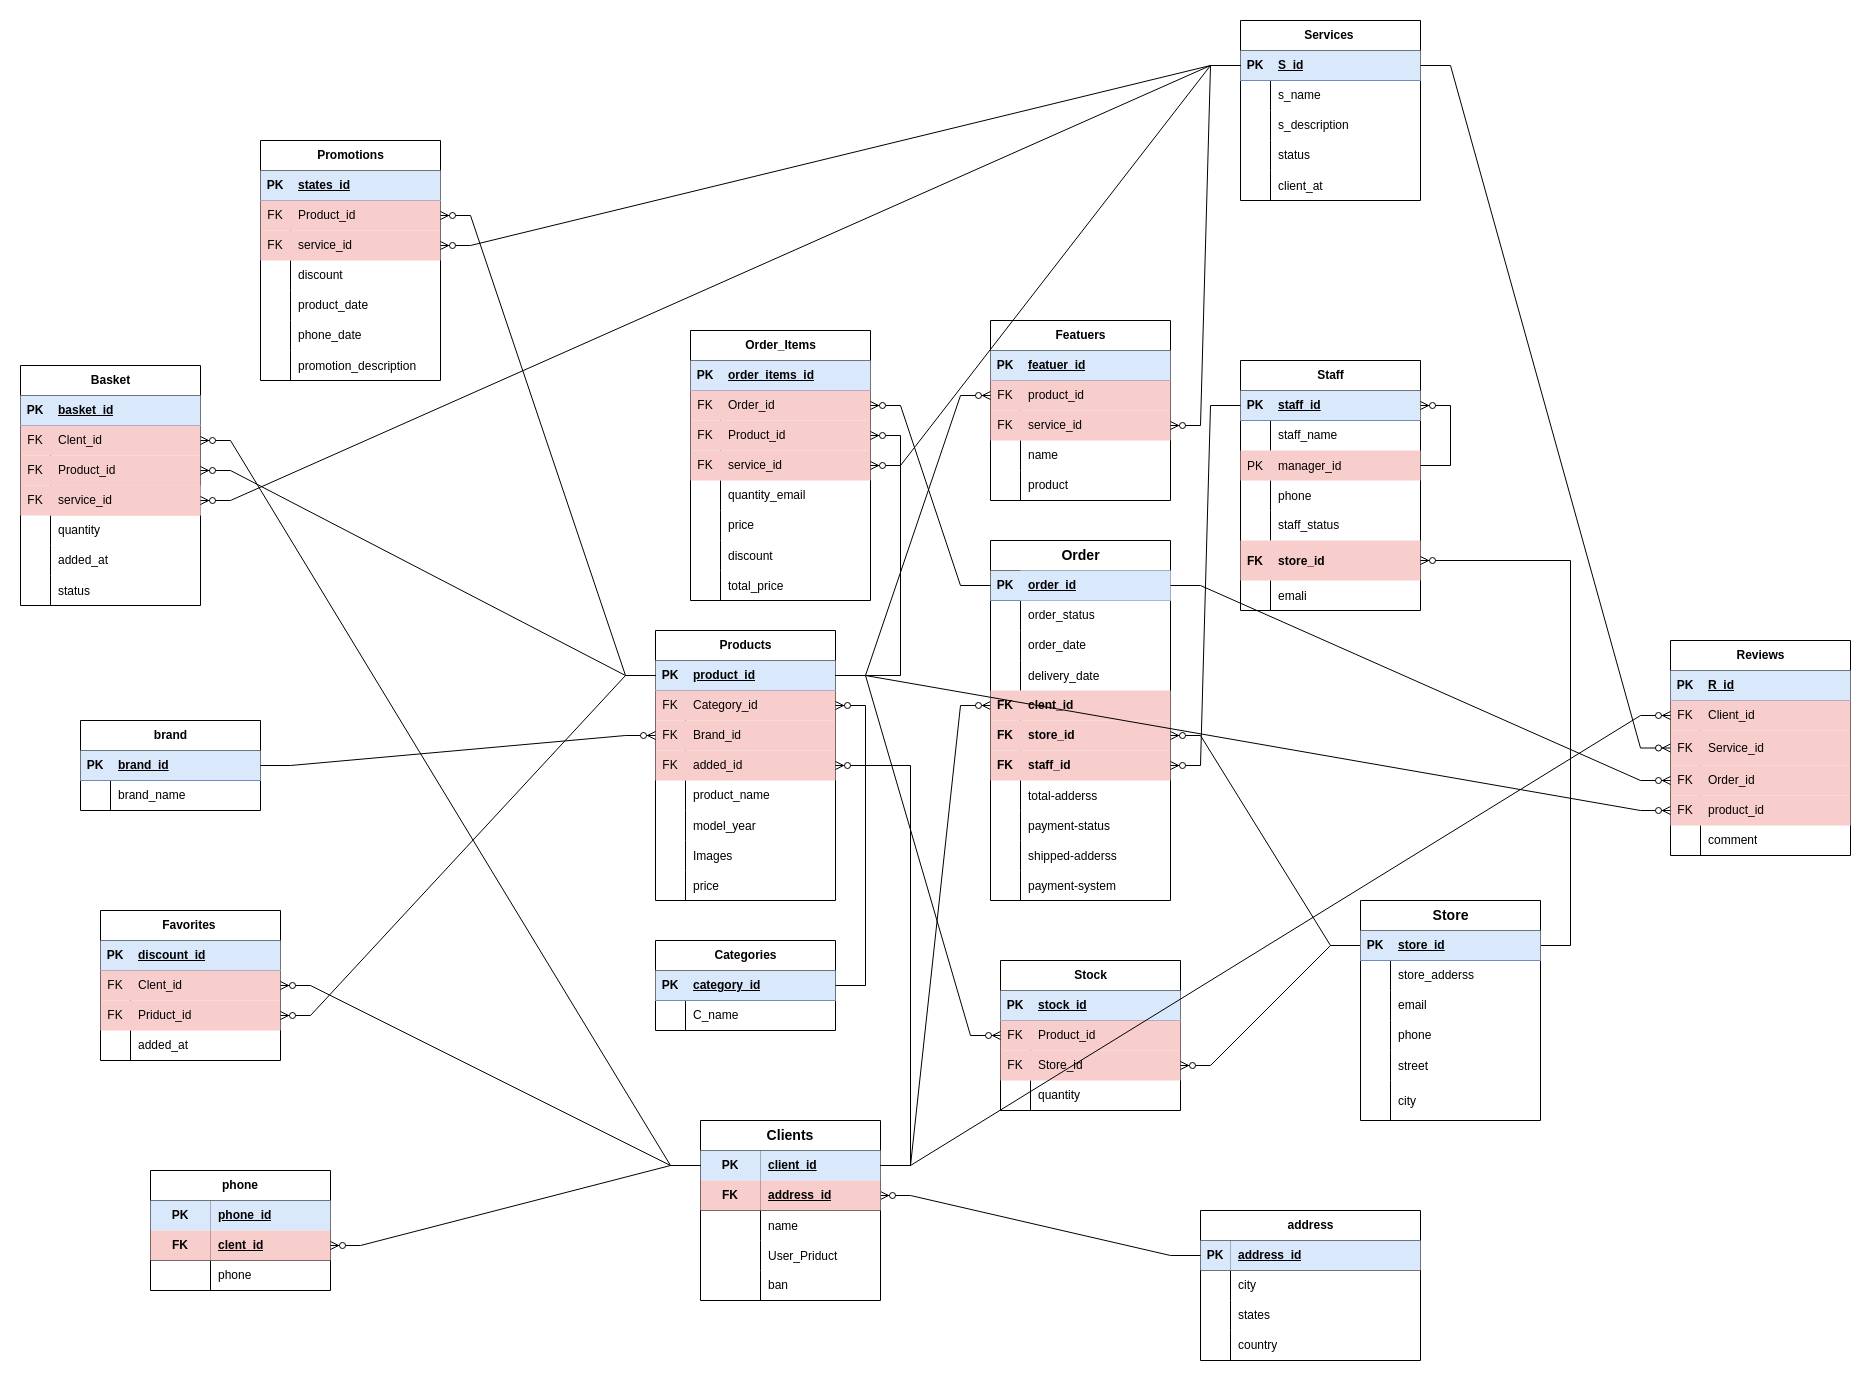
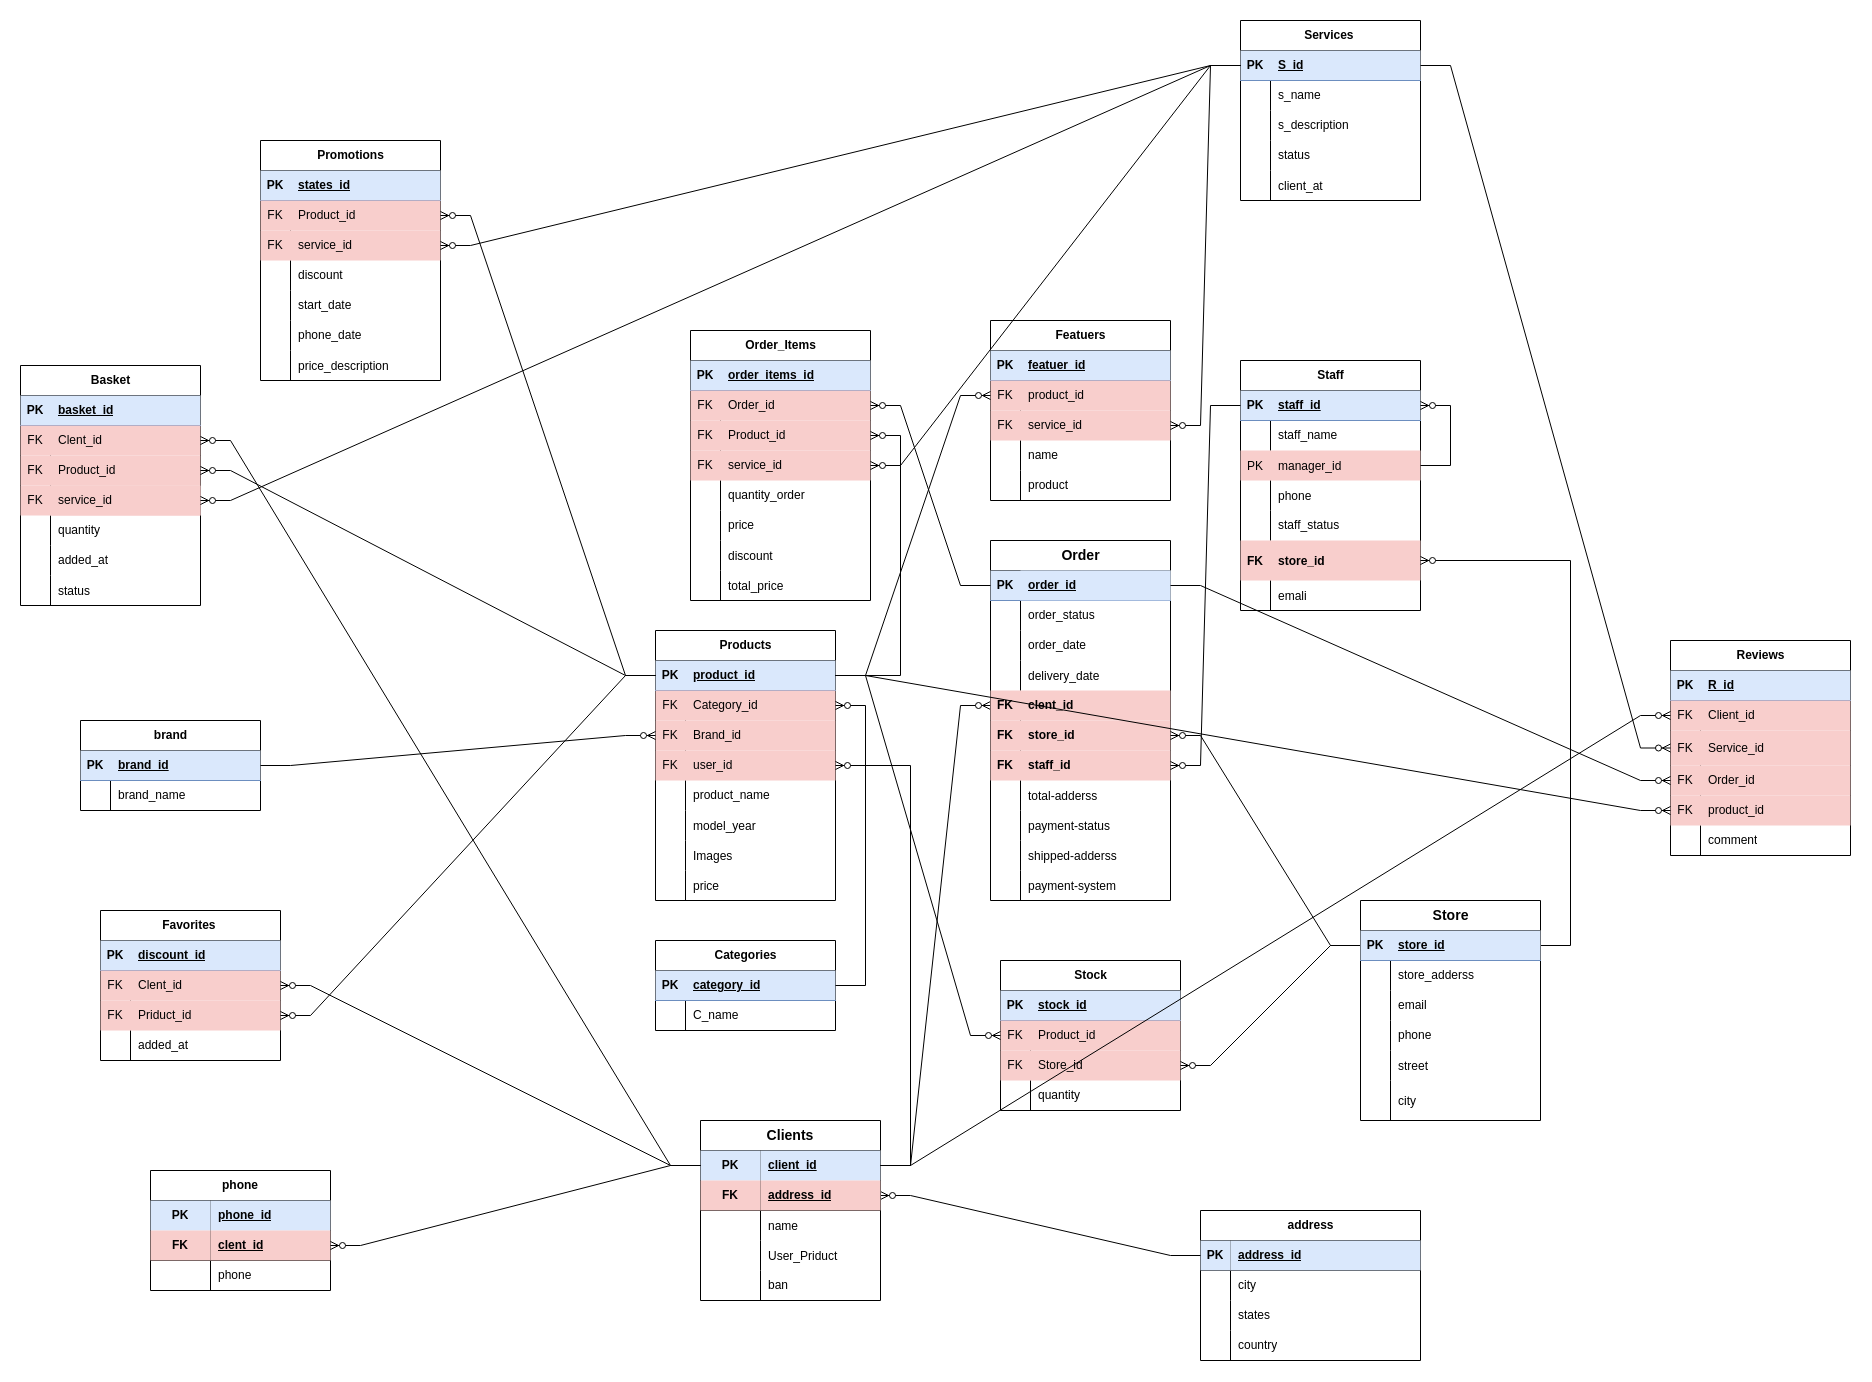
(339, 306) -> (332, 306)
(364, 366) -> (350, 366)
(771, 496) -> (774, 496)
(719, 766) -> (715, 766)
